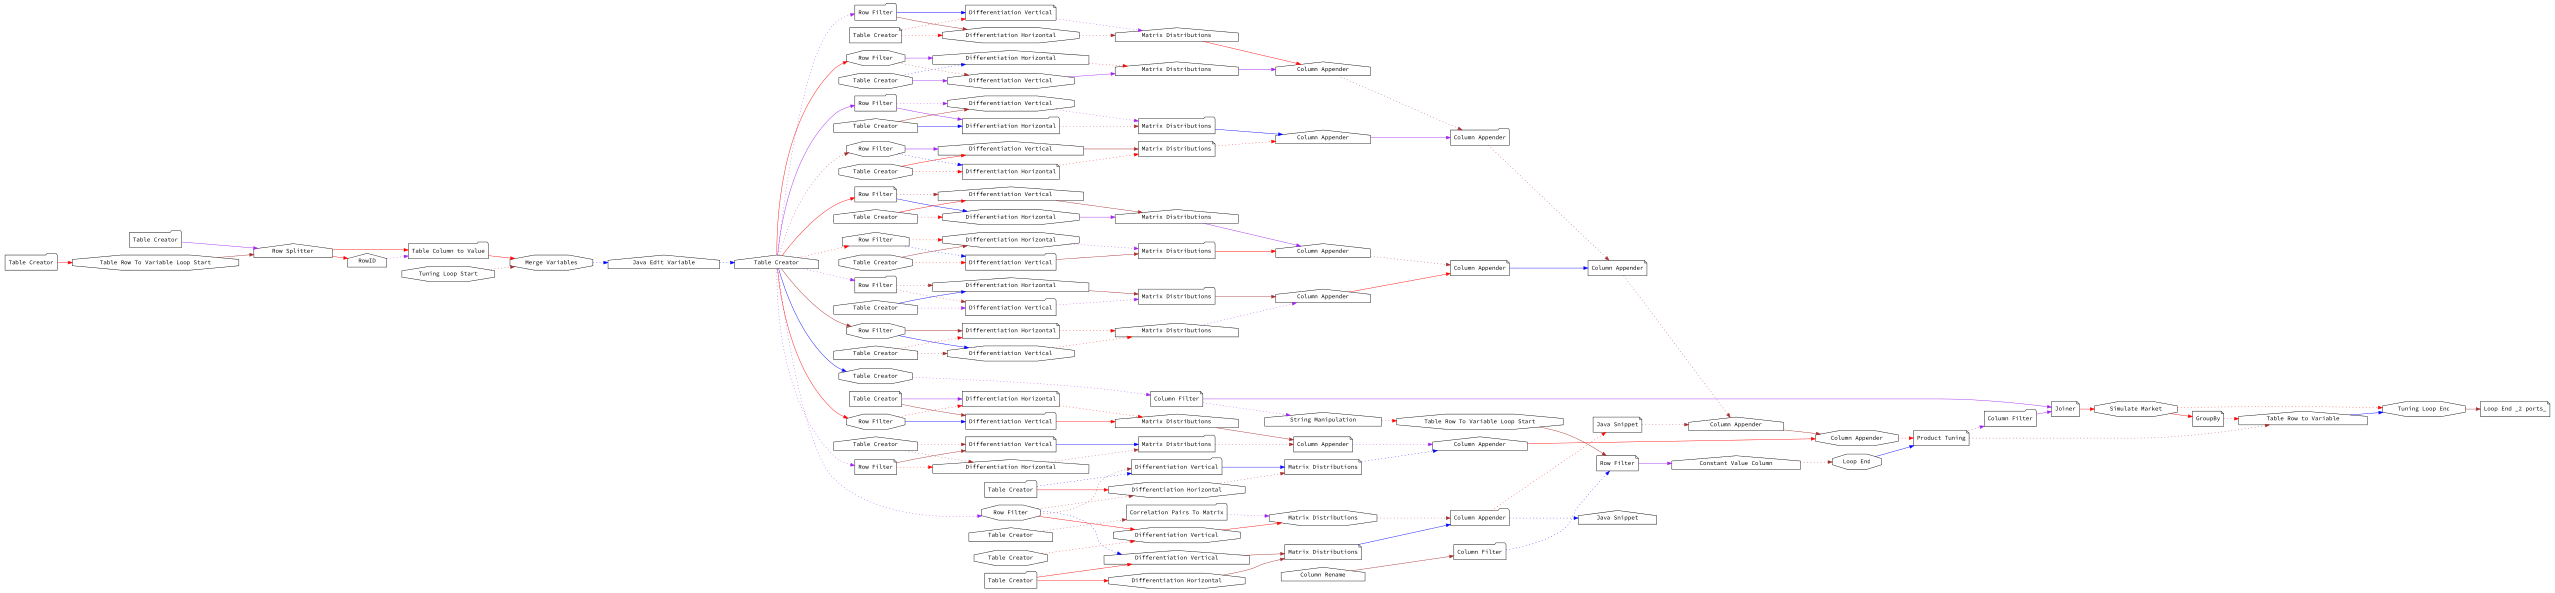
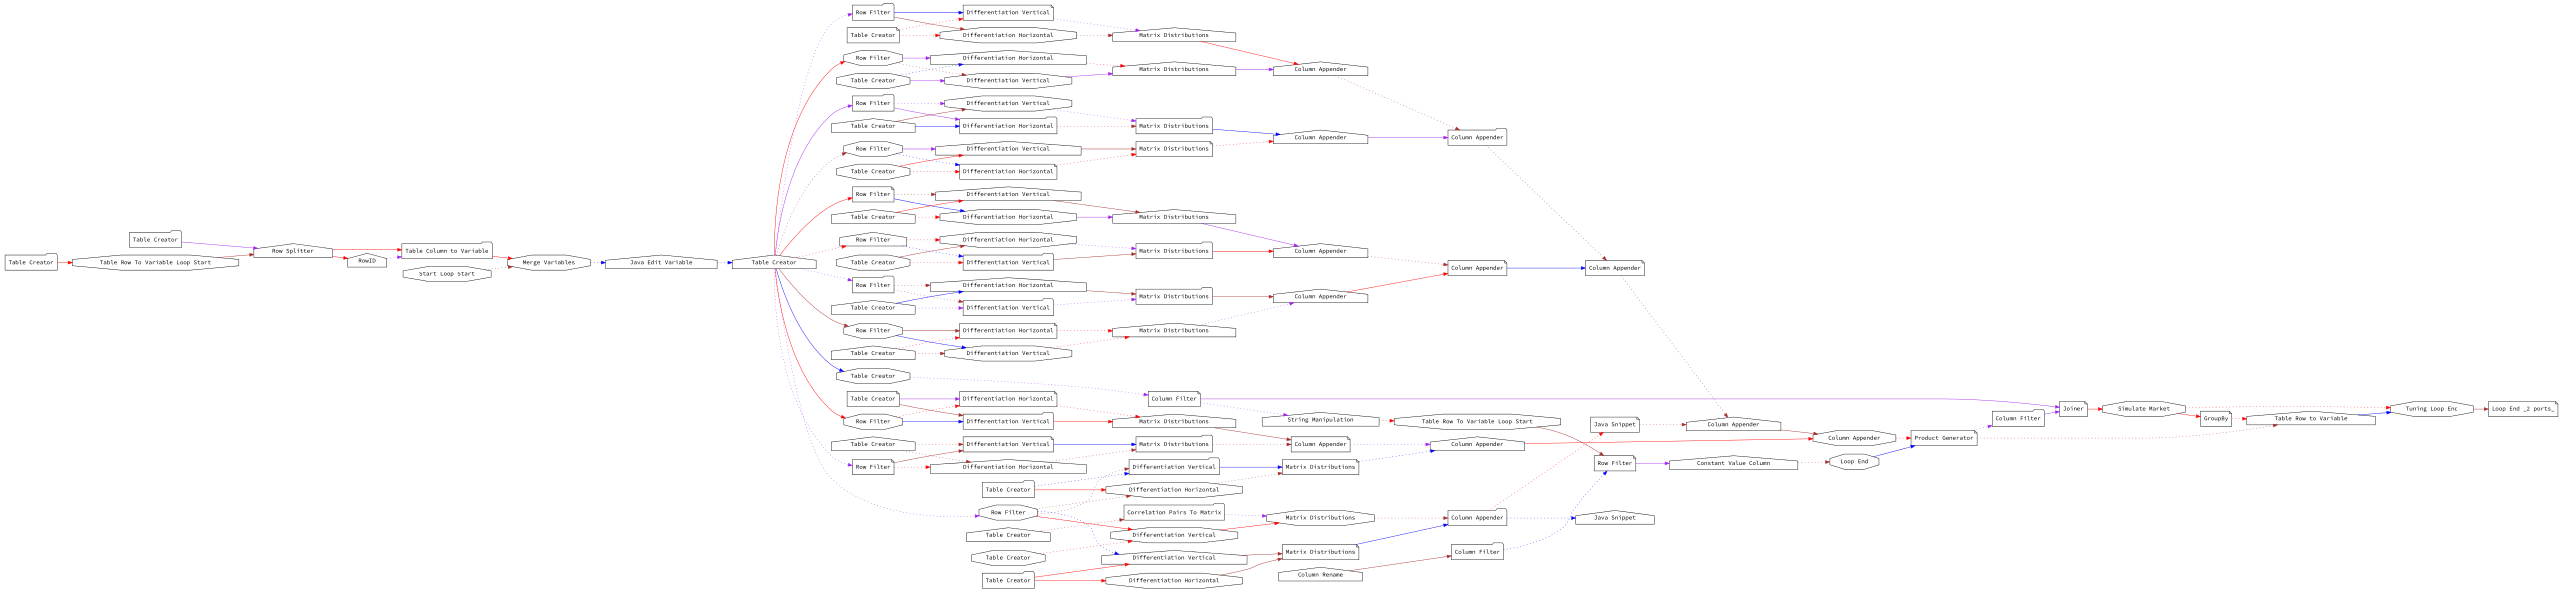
(448, 251) -> (447, 251)
(448, 274) -> (447, 274)
(1941, 438) -> (1944, 438)
